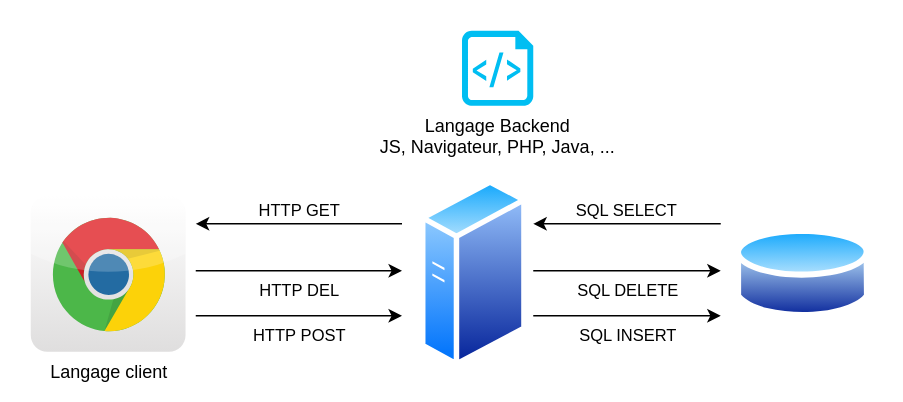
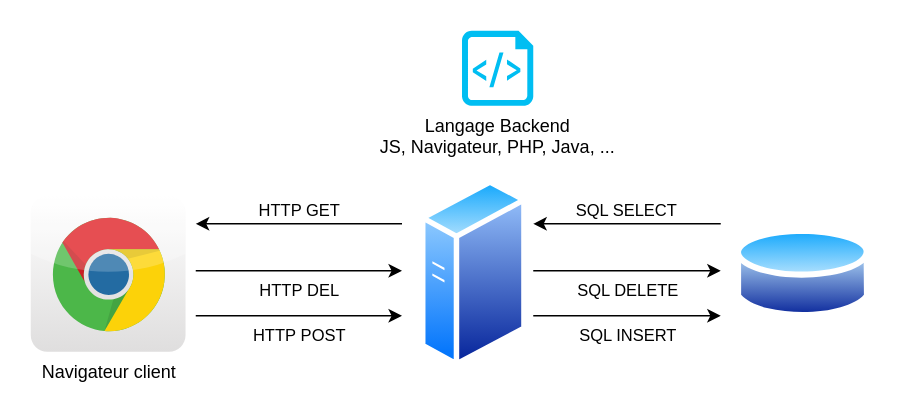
(110, 373) -> (110, 373)
